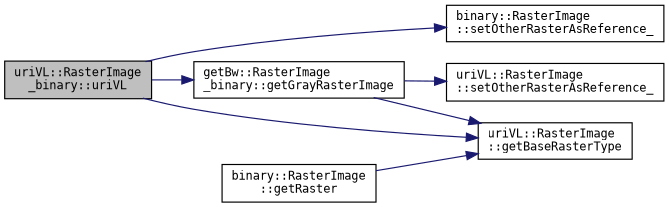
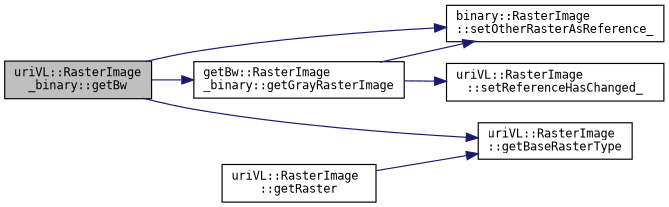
(78, 80) -> (78, 80)
(555, 82) -> (555, 82)
(421, 109) -> (421, 53)
(299, 183) -> (299, 183)
